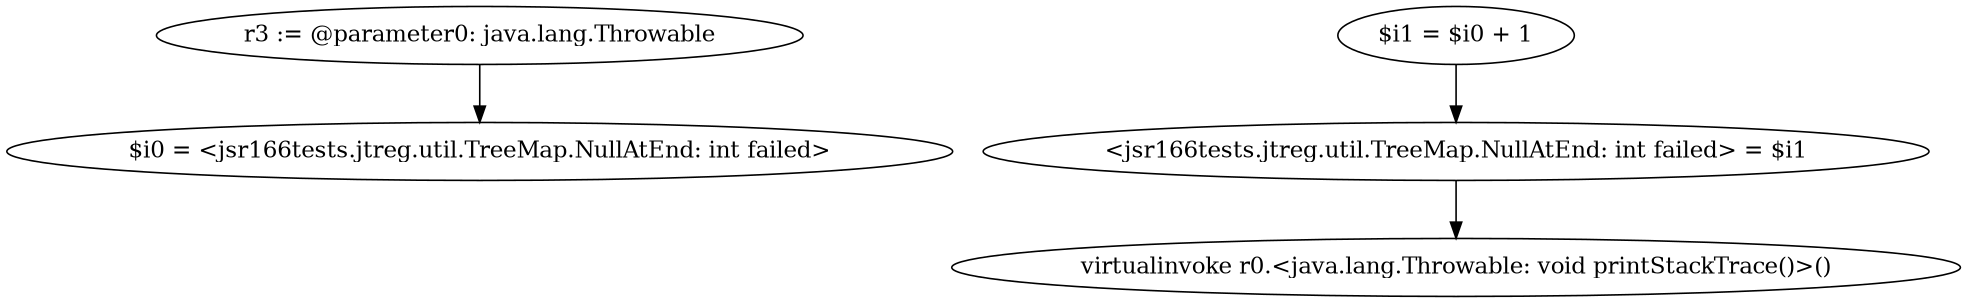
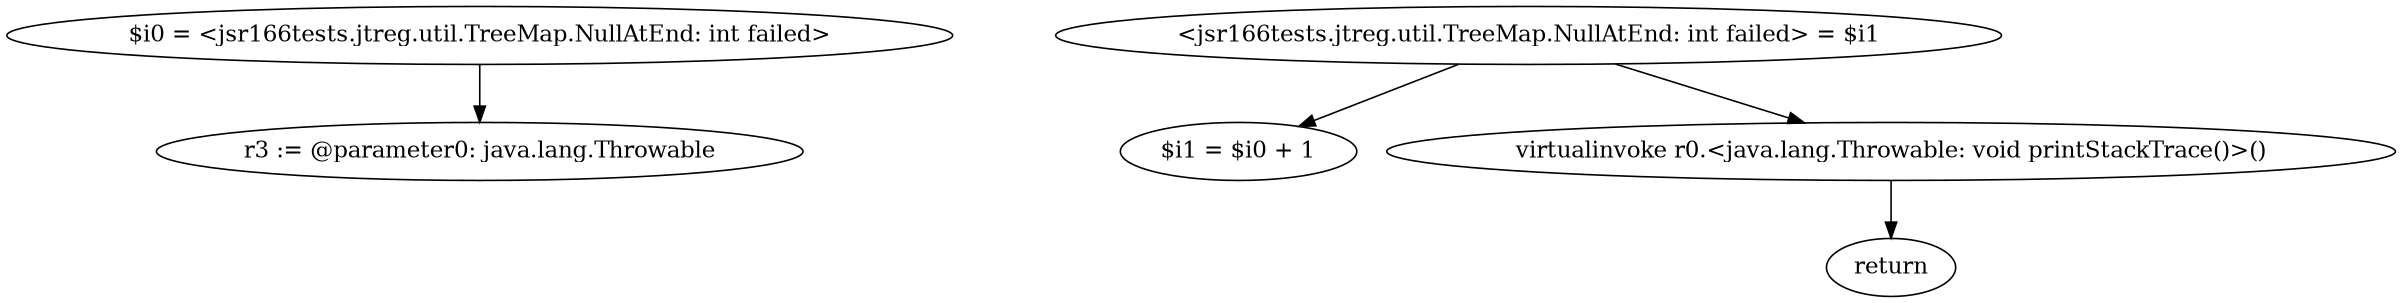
(480, 86) -> (480, 86)
(1456, 86) -> (1386, 92)
none -> (1891, 267)
